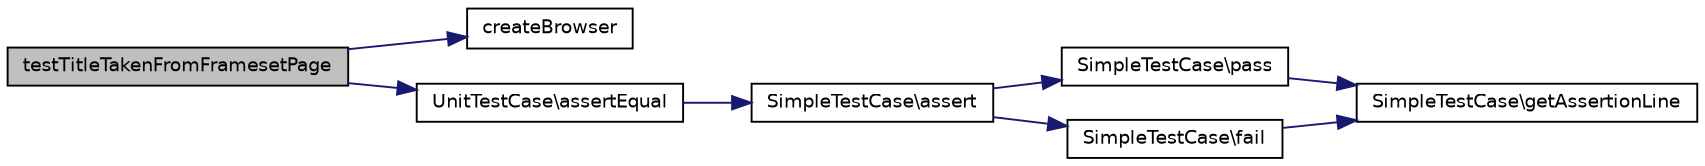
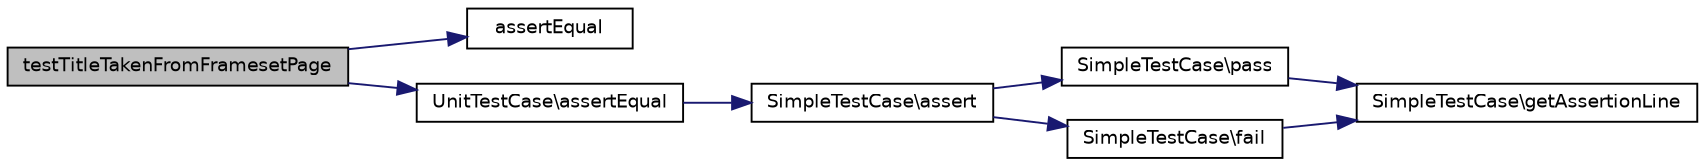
(550, 29) -> (550, 29)
